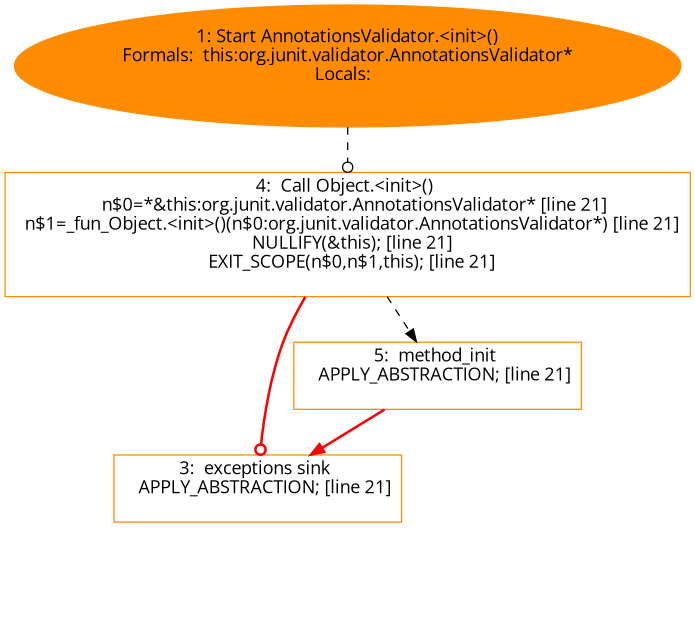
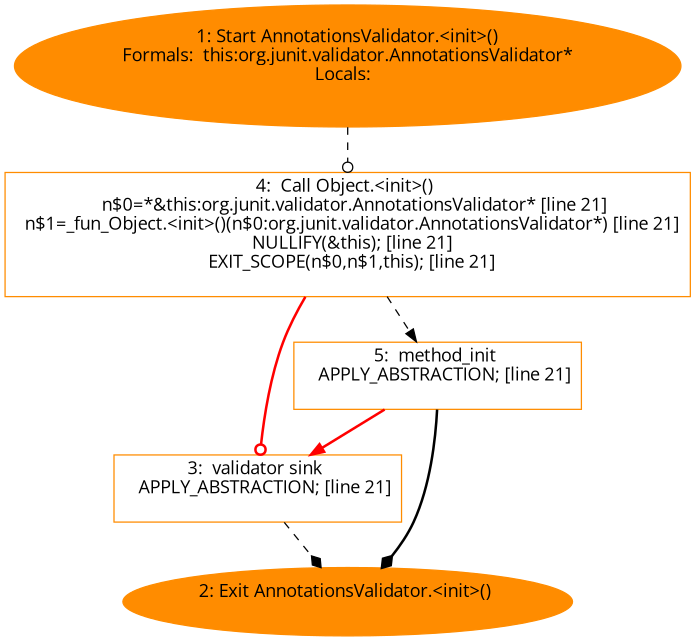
(258, 489) -> (258, 489)
none -> (348, 602)
